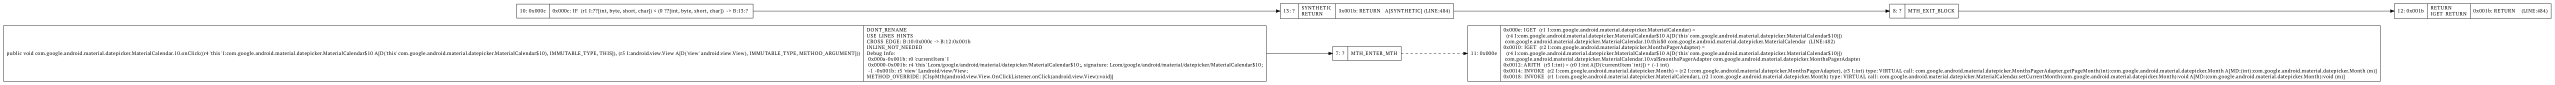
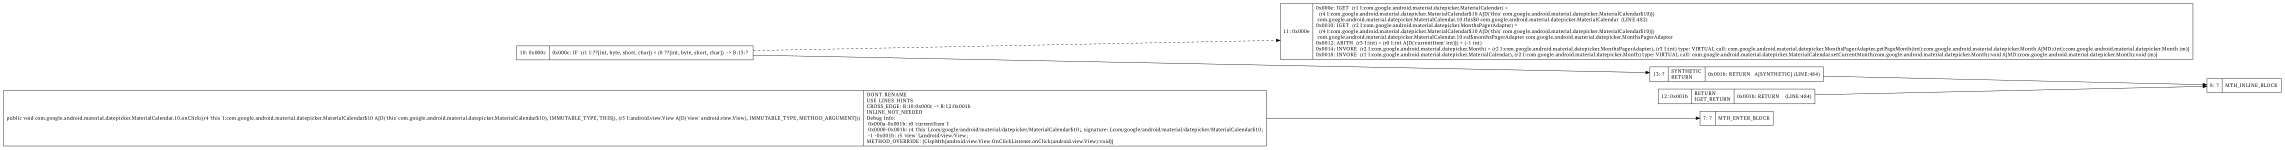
(1932, 11) -> (2252, 85)
(2174, 11) -> (2009, 91)
(1375, 53) -> (1744, 118)
(1432, 53) -> (1015, 46)
